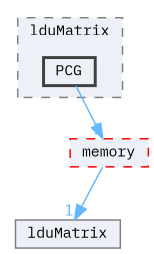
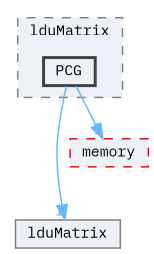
(92, 187) -> (57, 145)
